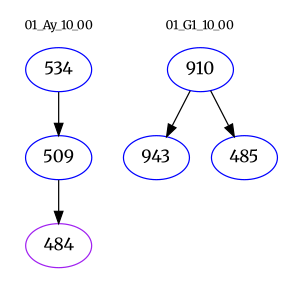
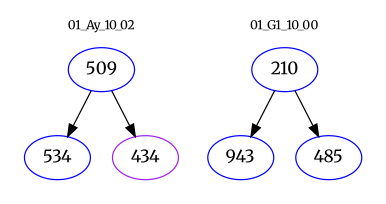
(59, 26) -> (101, 26)
(200, 70) -> (285, 70)
(59, 108) -> (82, 108)
(59, 246) -> (145, 158)
